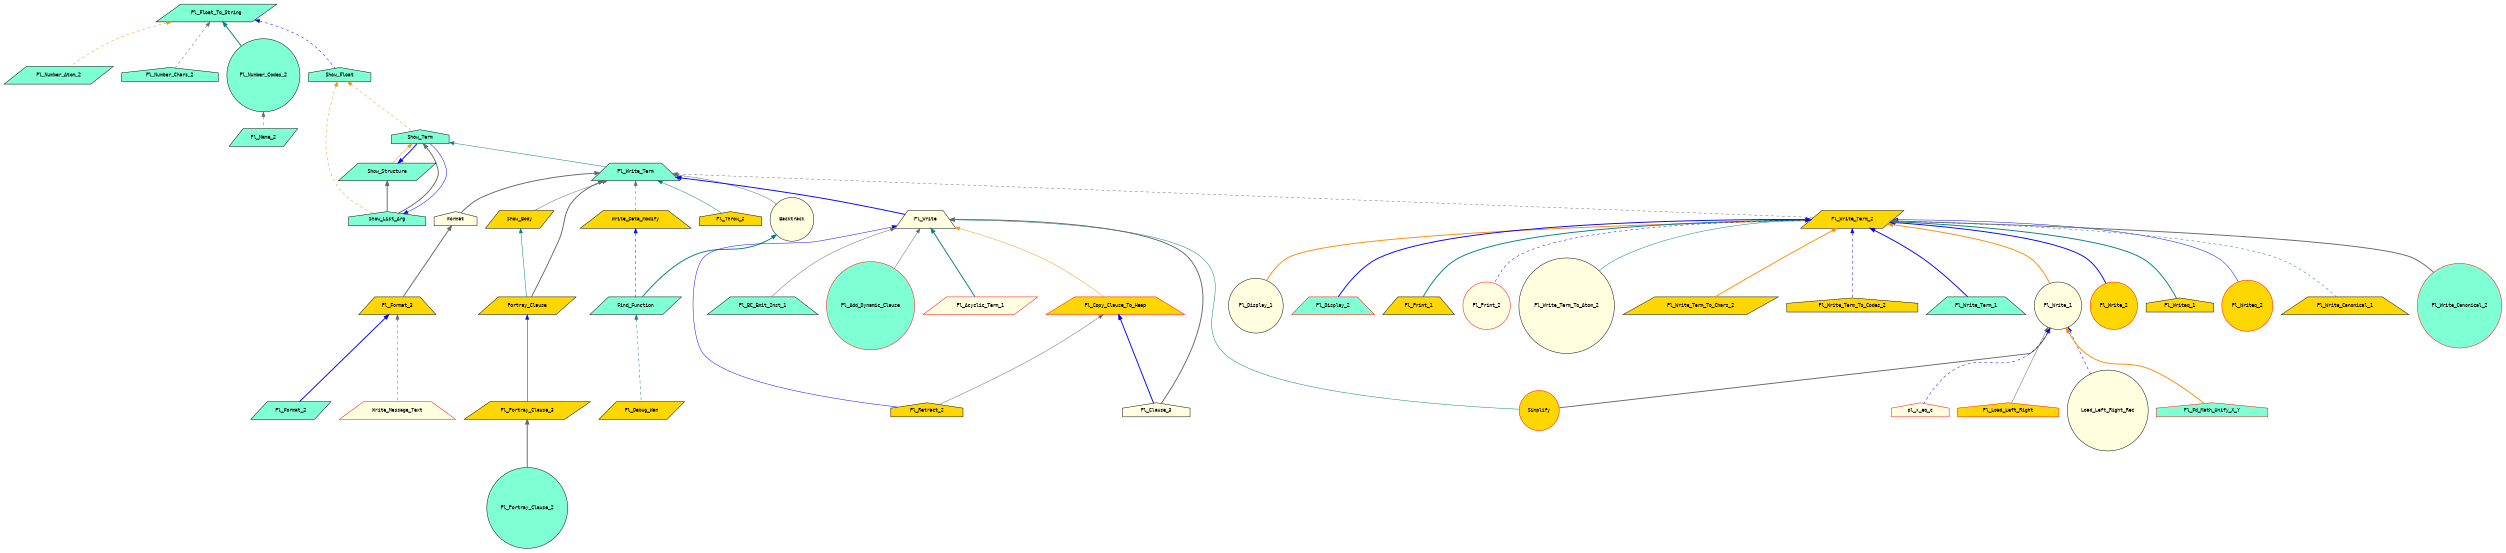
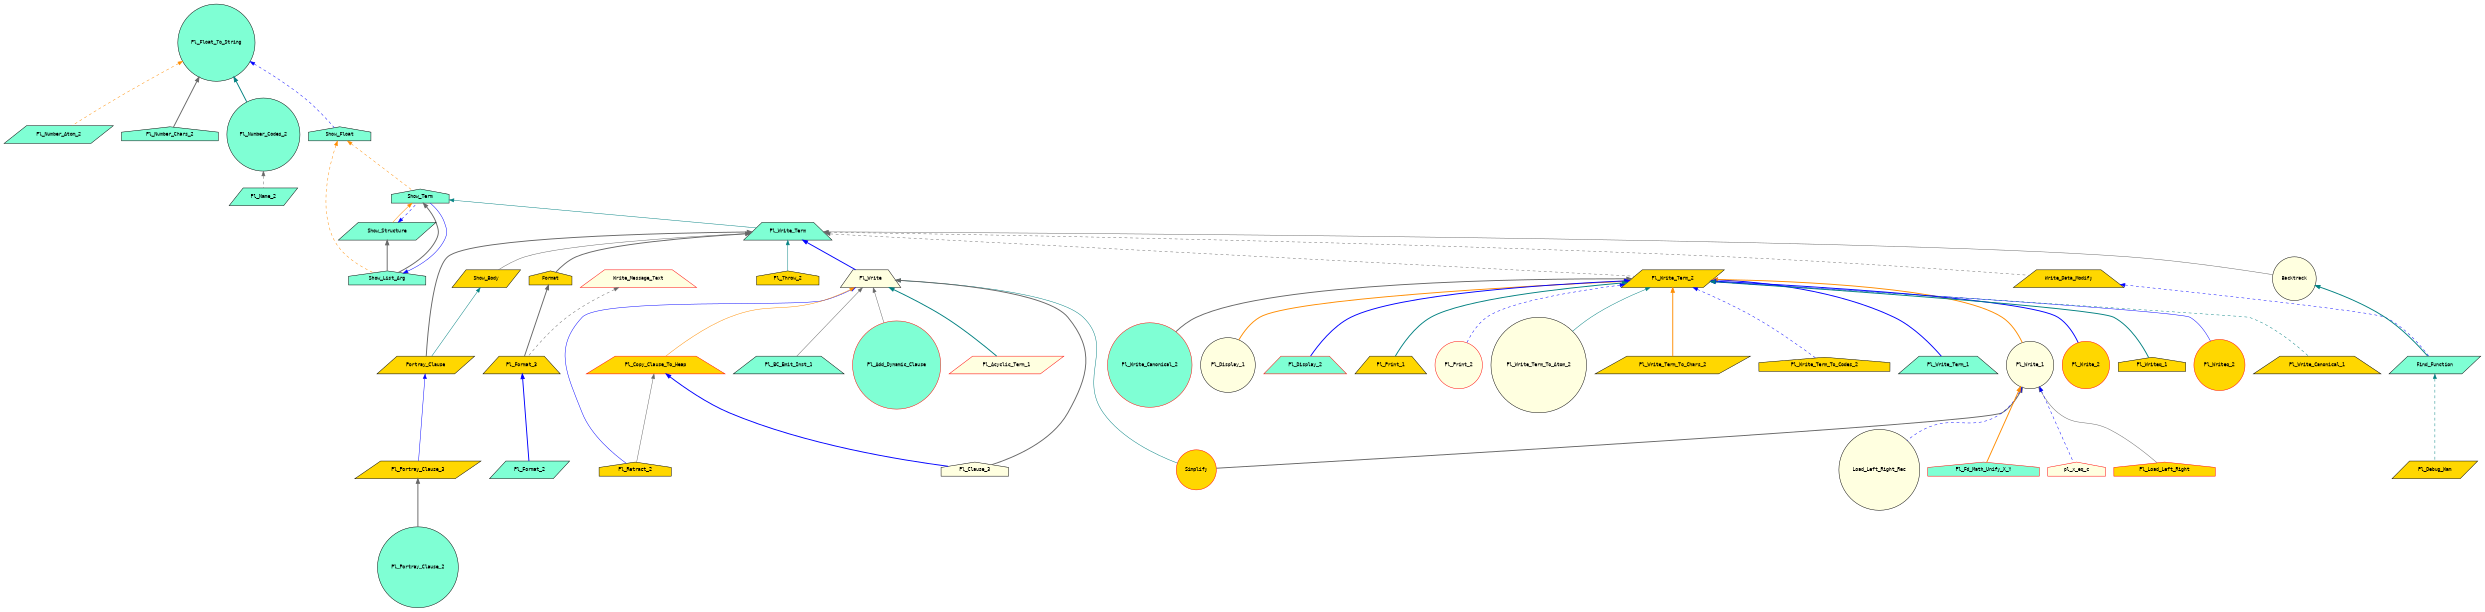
(216, 13) -> (216, 43)
(191, 47) -> (185, 104)
(409, 152) -> (409, 211)
(456, 219) -> (551, 279)
(397, 360) -> (567, 317)
